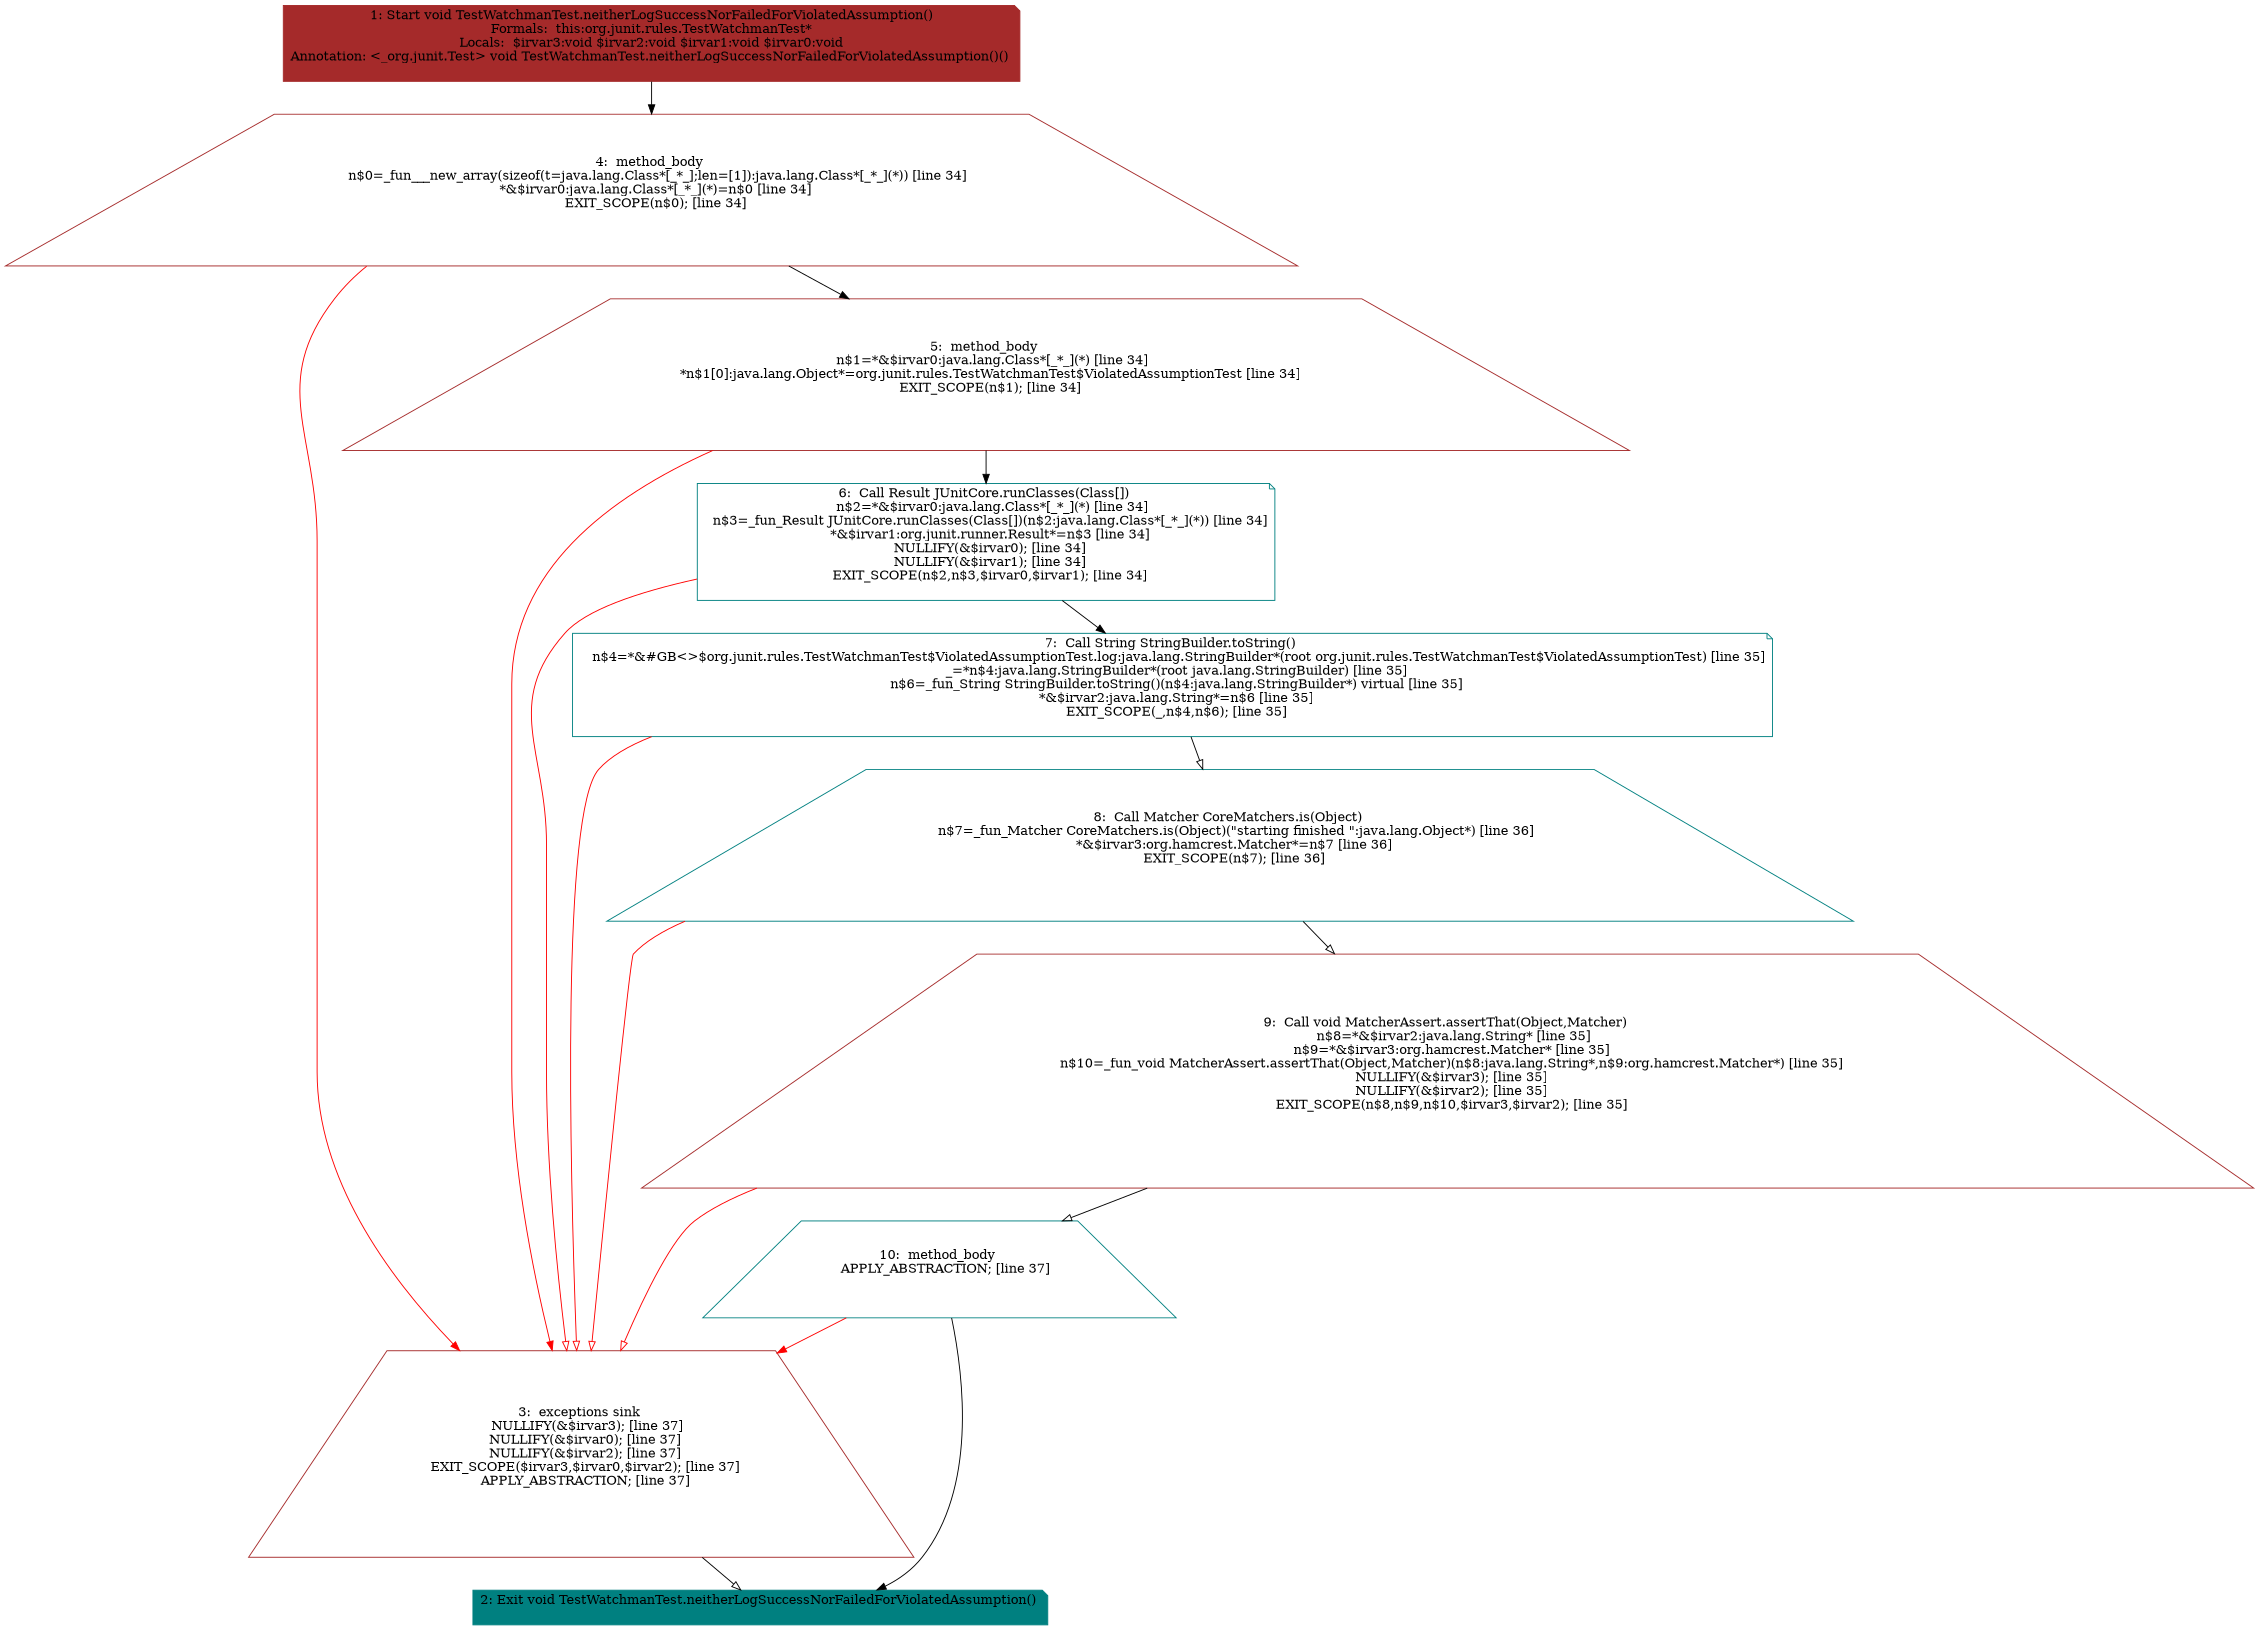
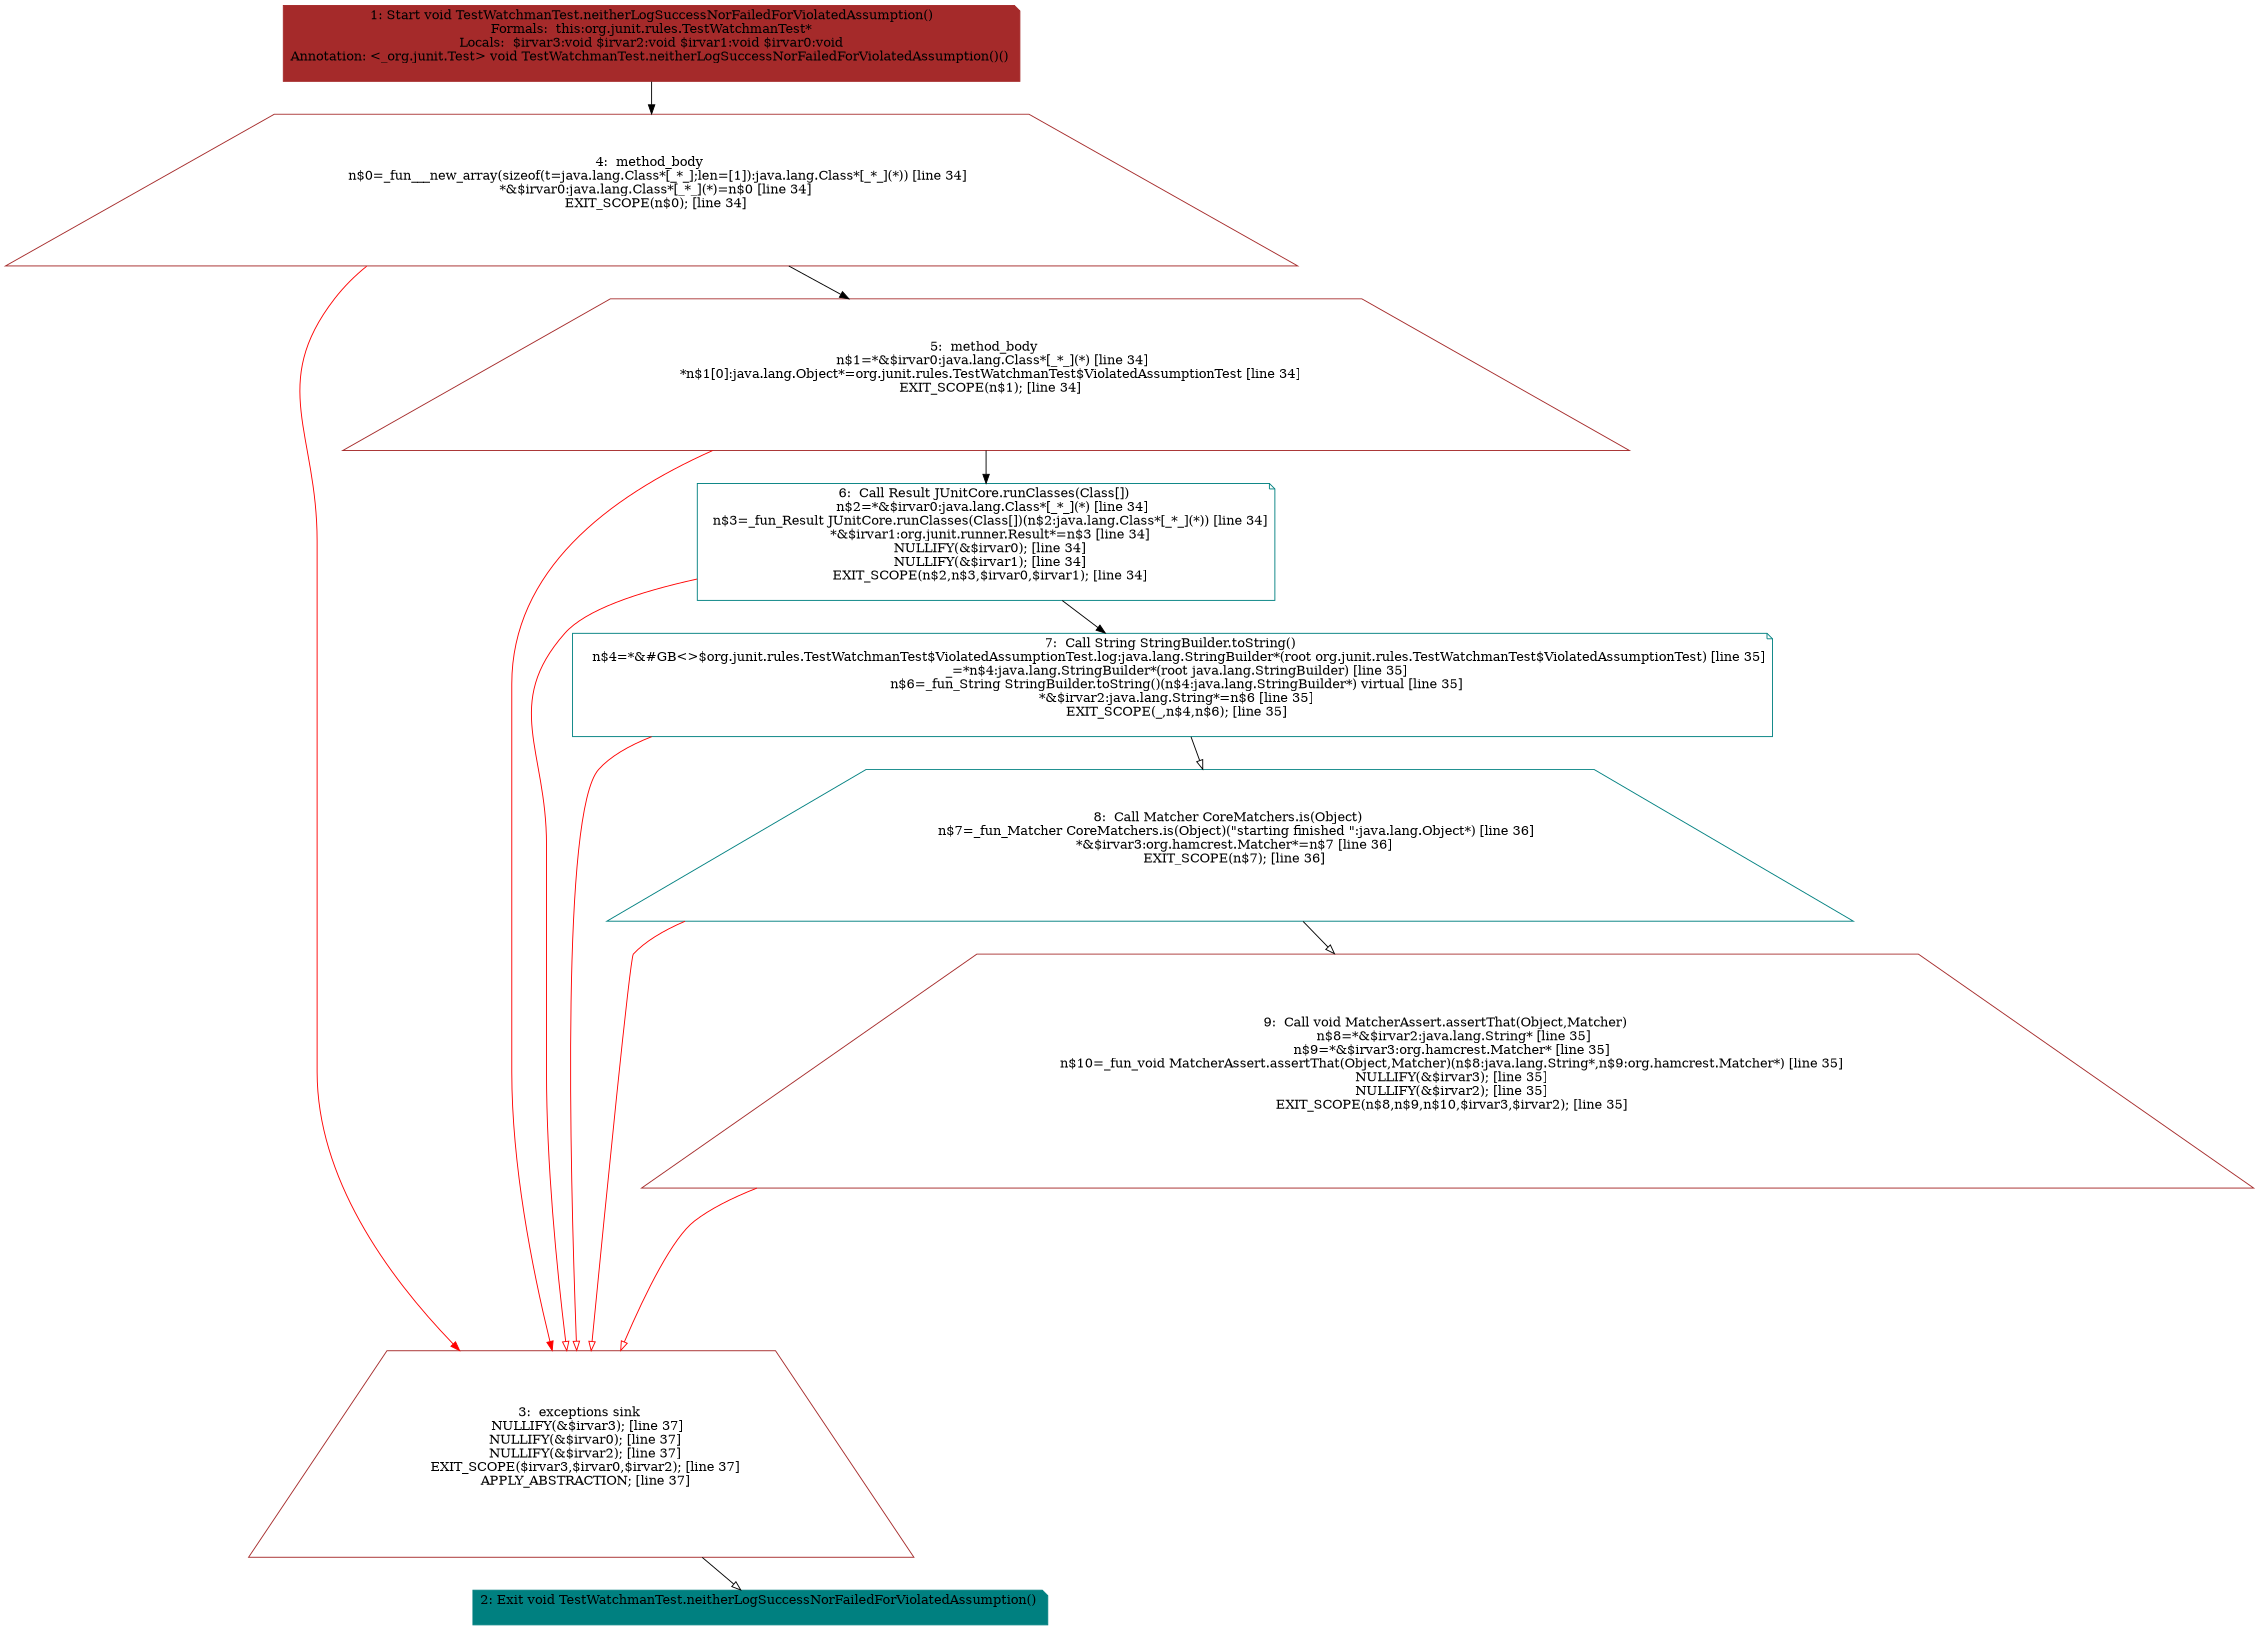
(939, 1269) -> none
